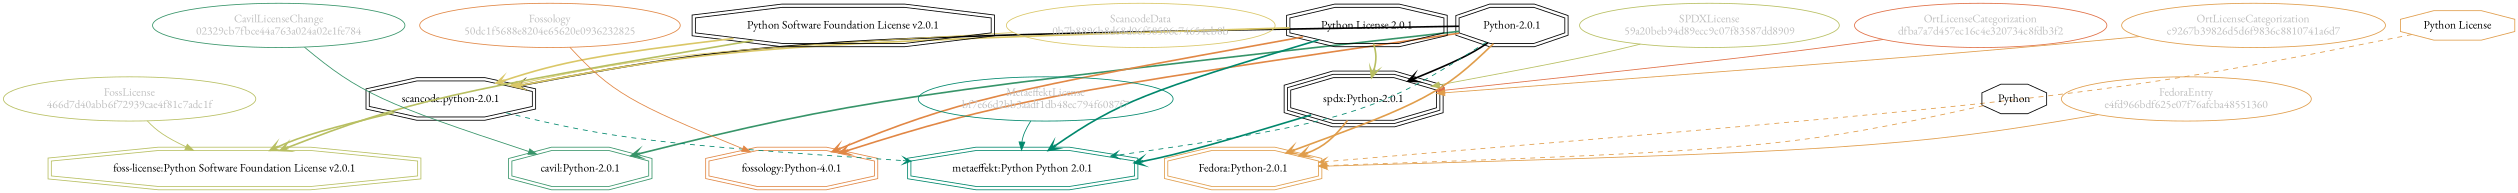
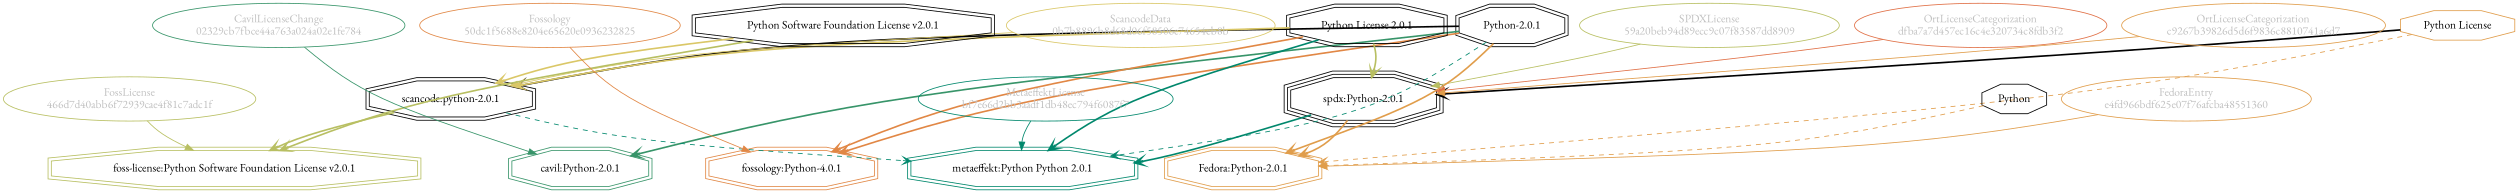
(1453, 62) -> (1923, 64)
